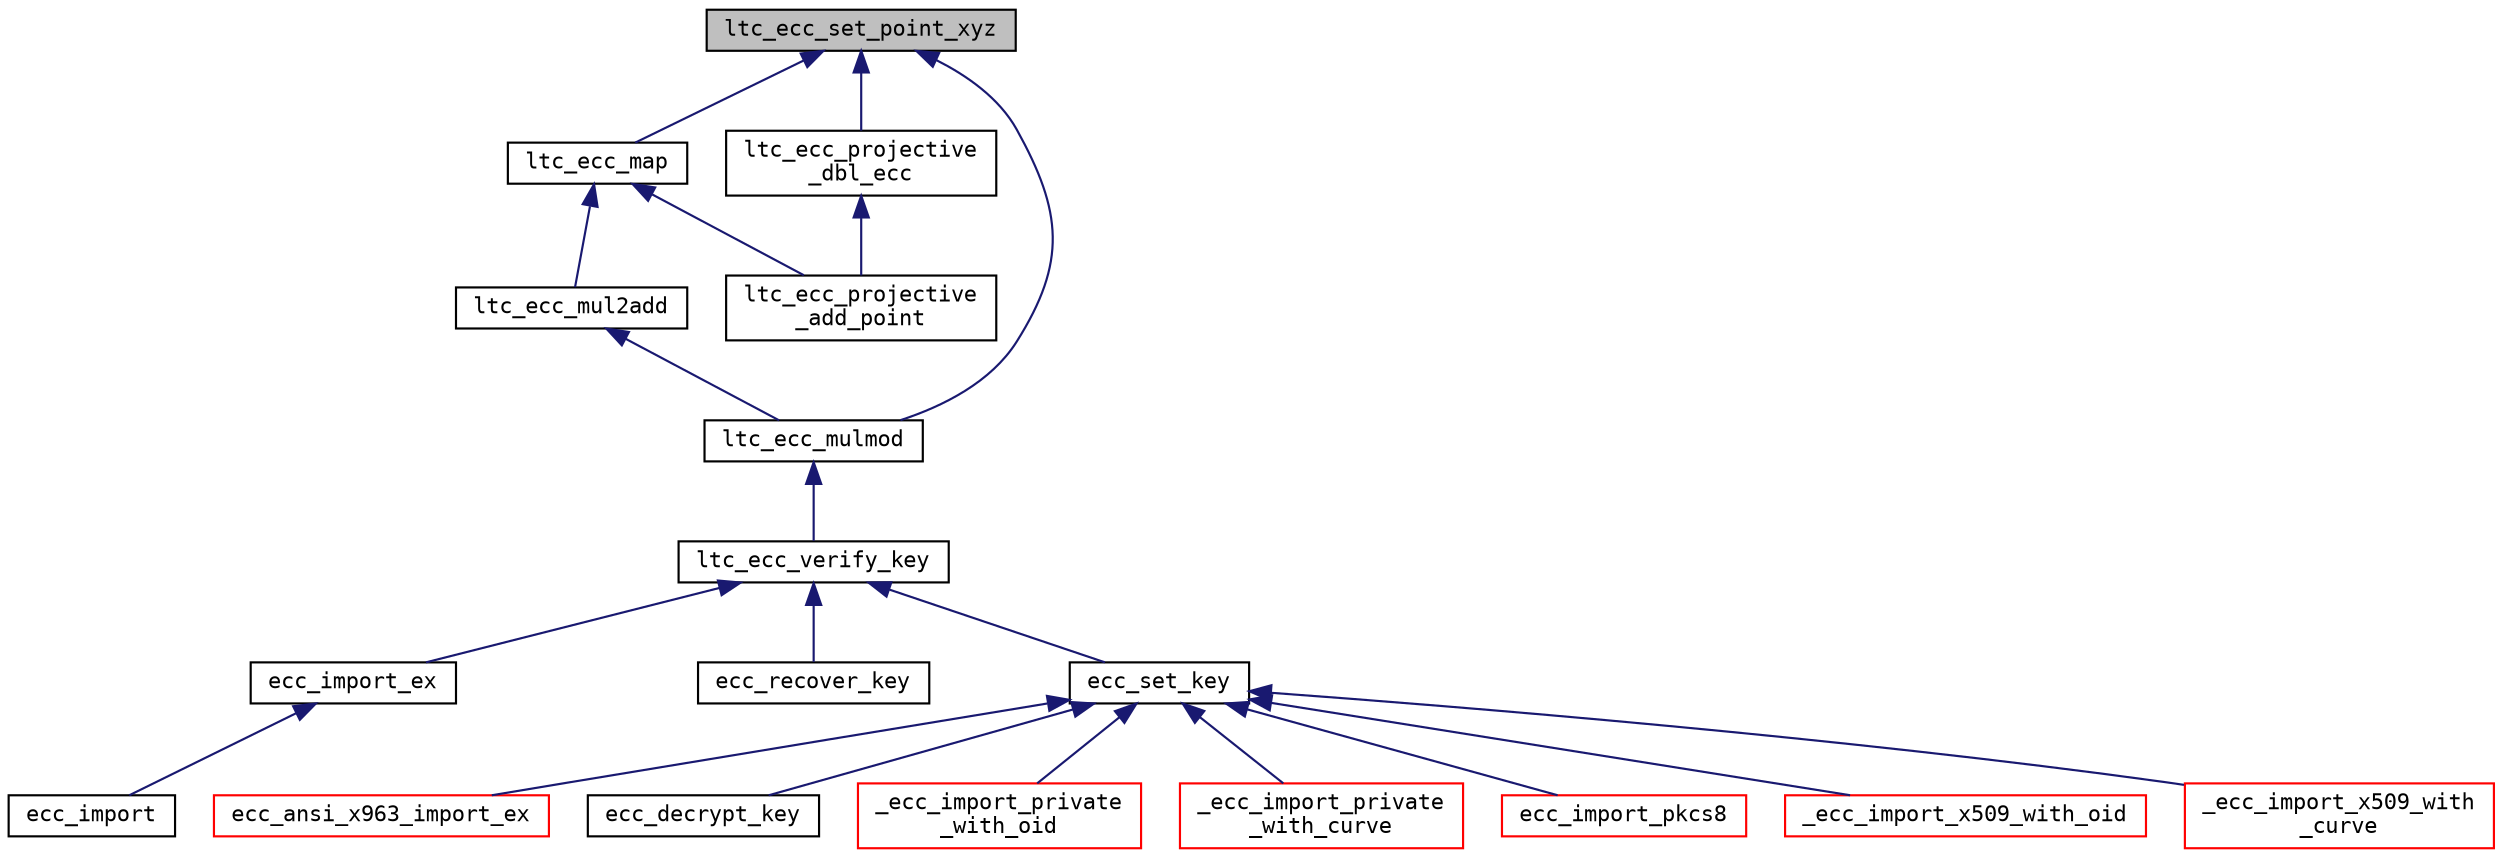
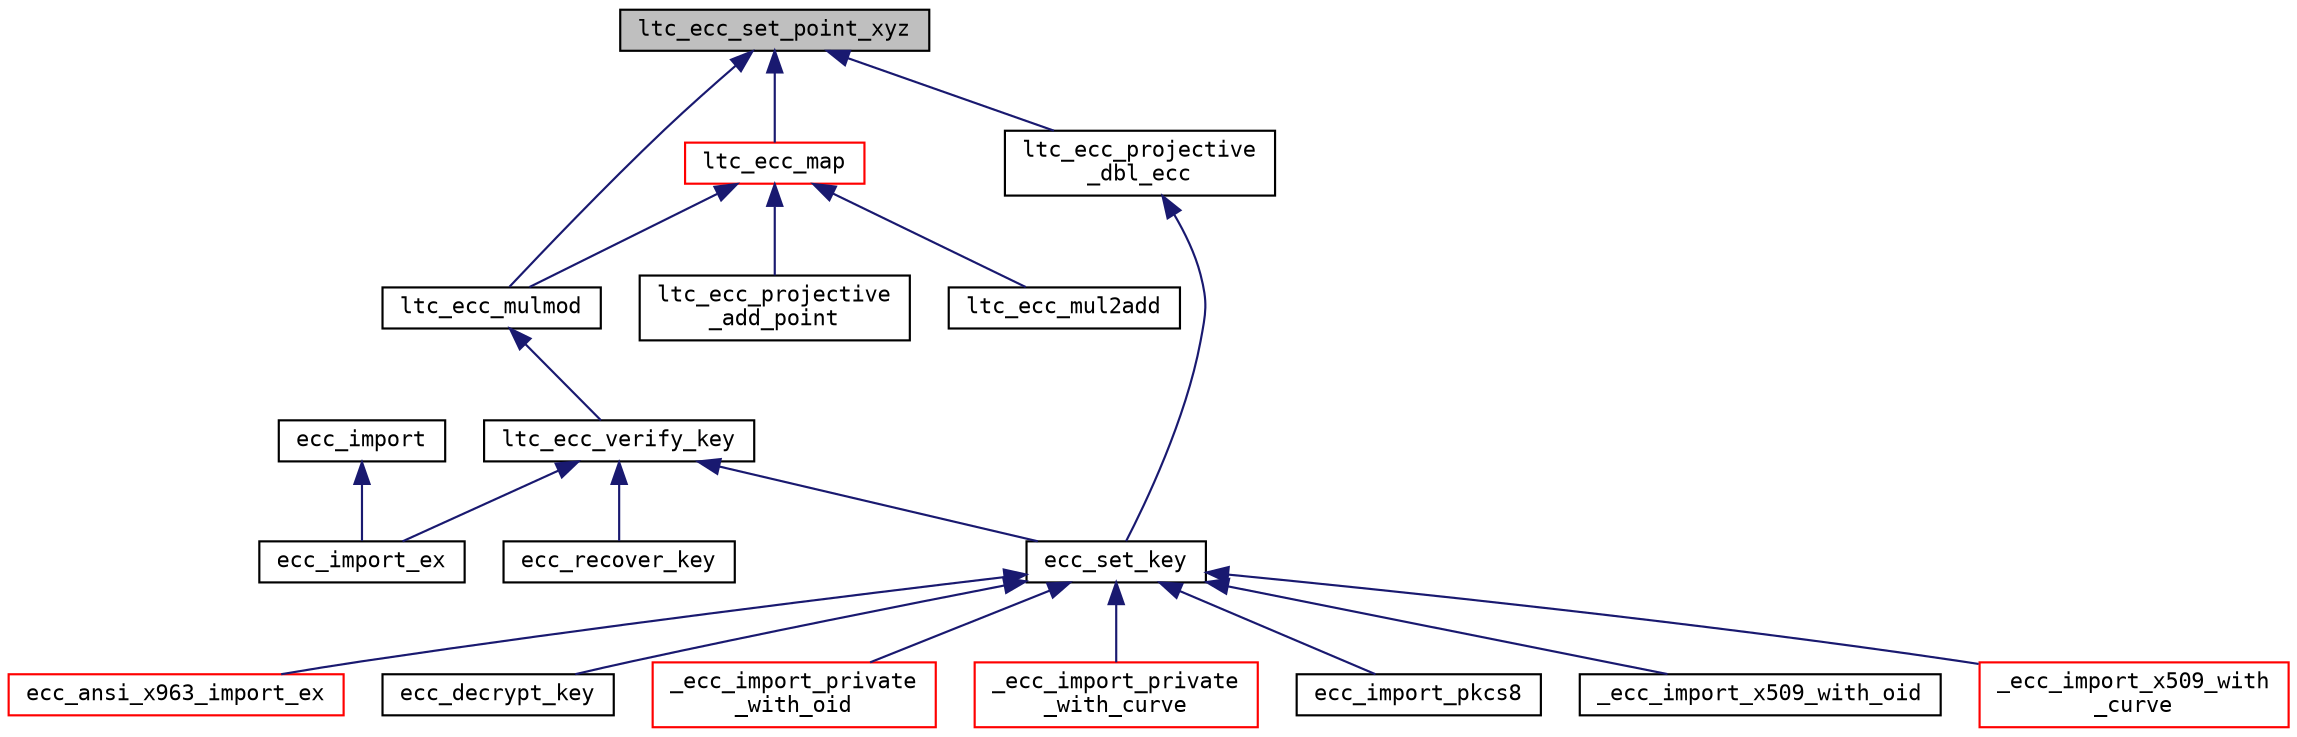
(598, 163) -> (775, 163)
(861, 247) -> (1191, 381)
(702, 380) -> (623, 240)
(213, 754) -> (362, 513)
(1624, 816) -> (1419, 695)
(1966, 816) -> (1760, 695)
